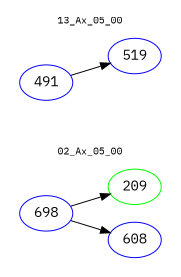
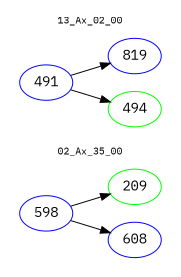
(90, 21) -> (90, 21)
(135, 56) -> (135, 56)
none -> (135, 109)
(90, 152) -> (90, 152)
(46, 213) -> (46, 213)
